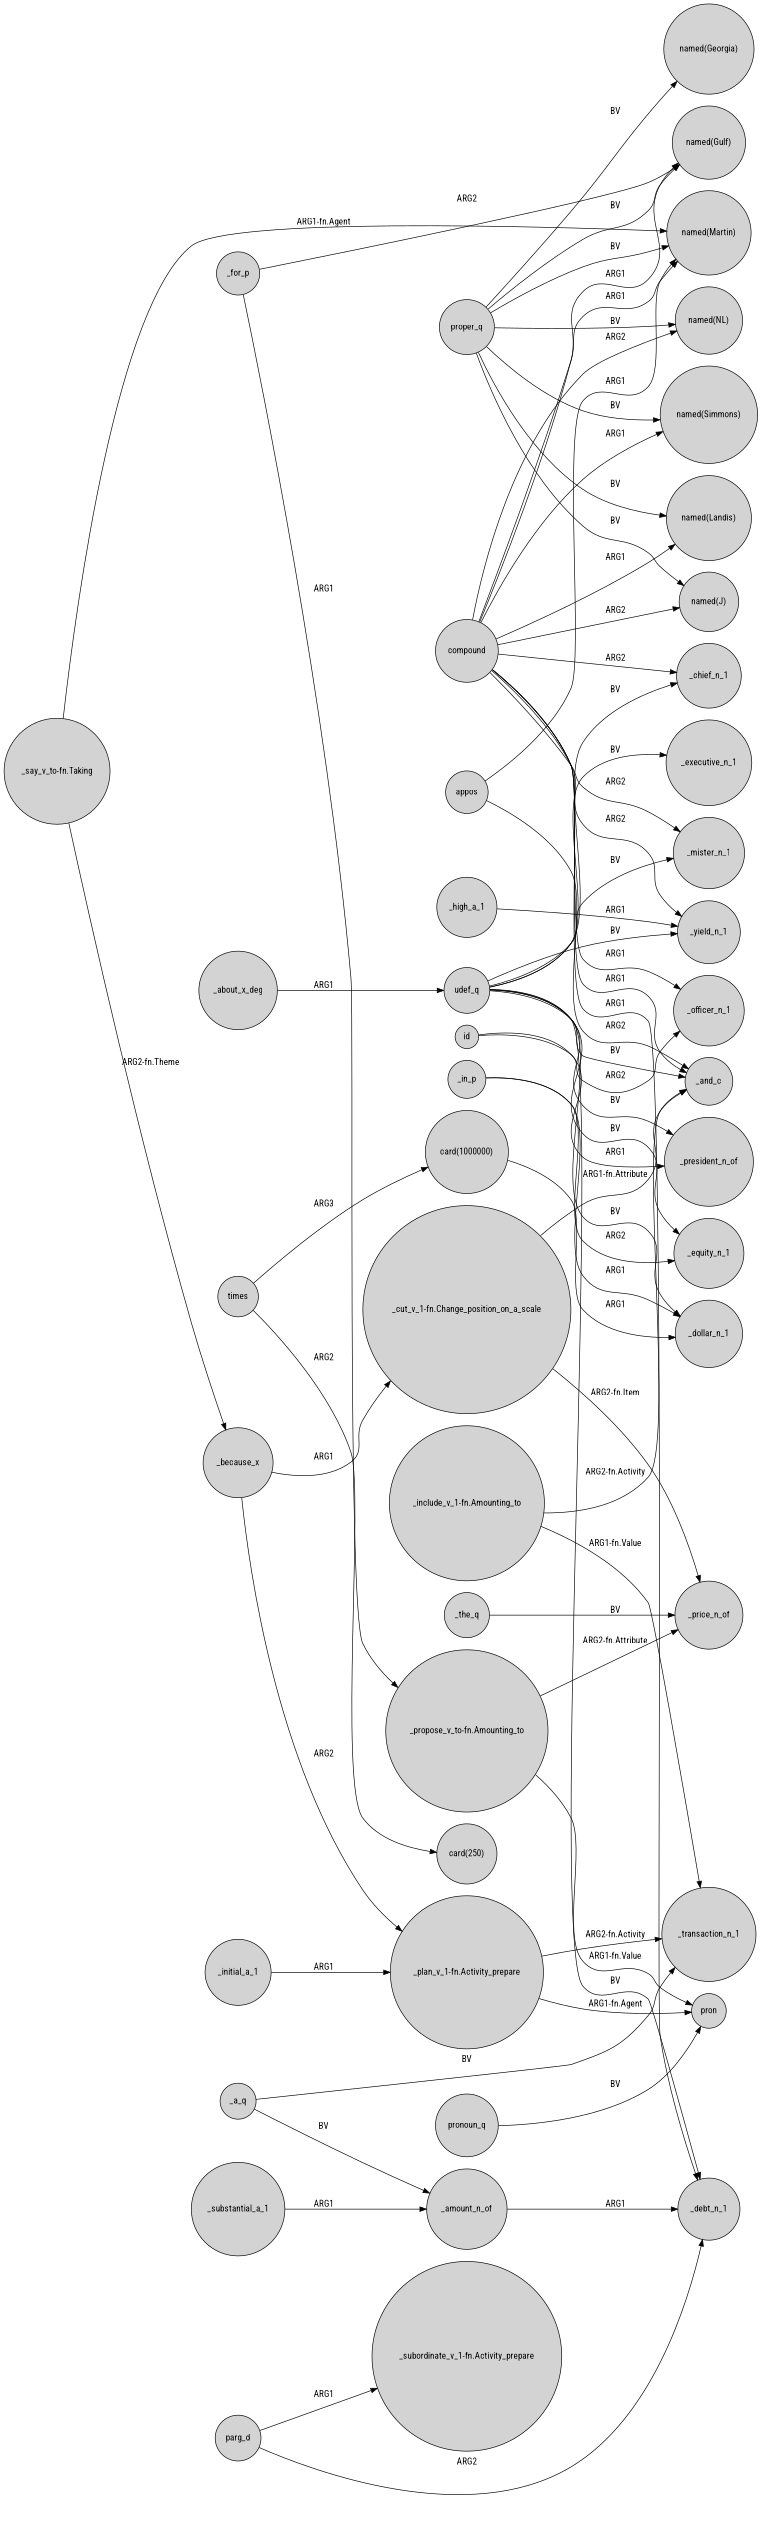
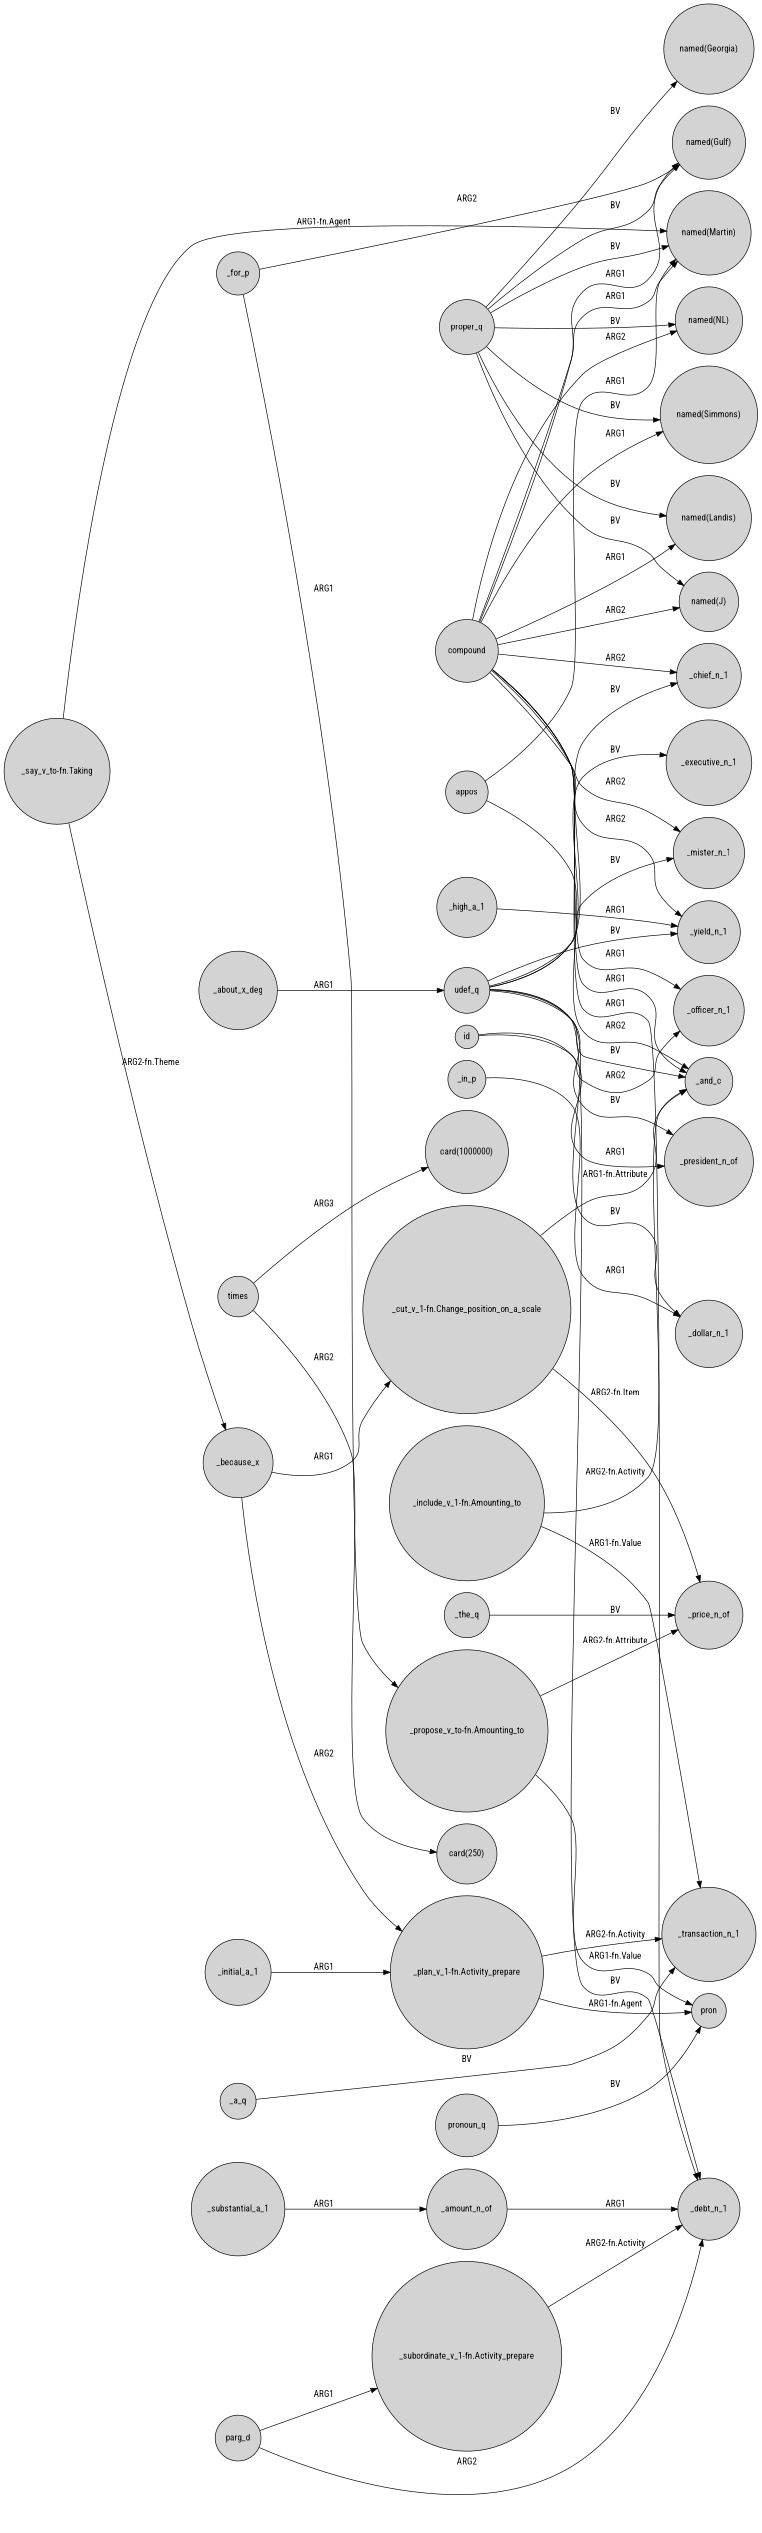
(709, 1253) -> none
(576, 1271) -> none
(338, 2151) -> none
none -> (612, 2268)
